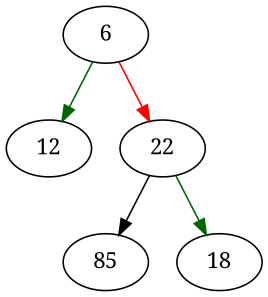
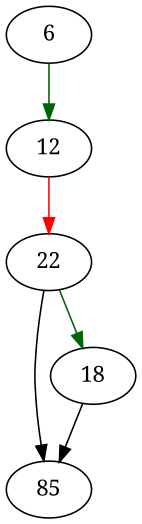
(131, 85) -> (49, 198)
none -> (74, 425)
